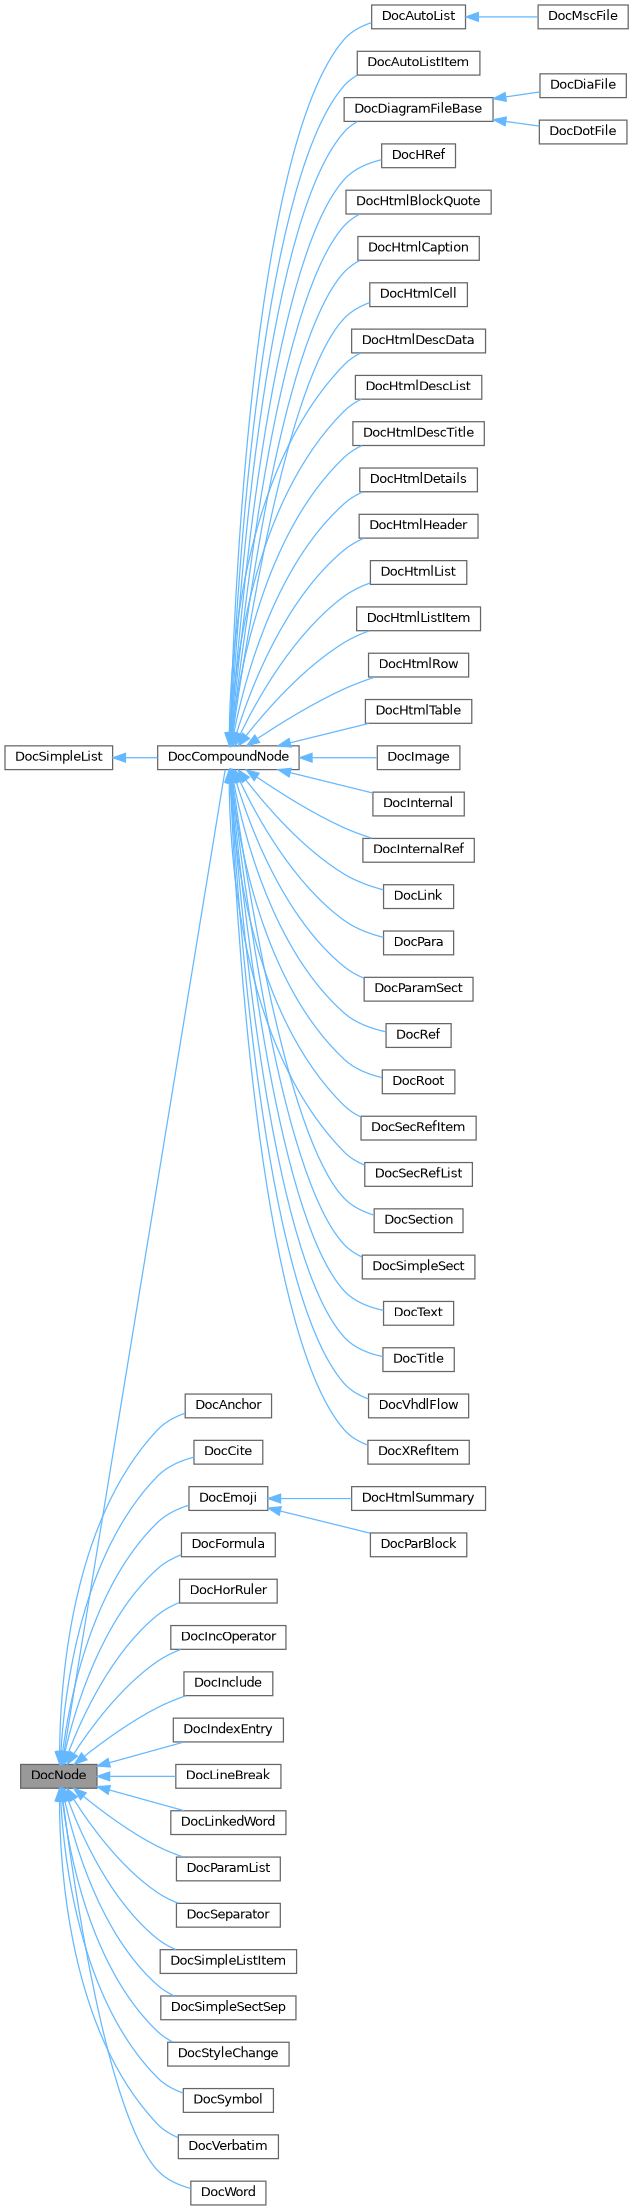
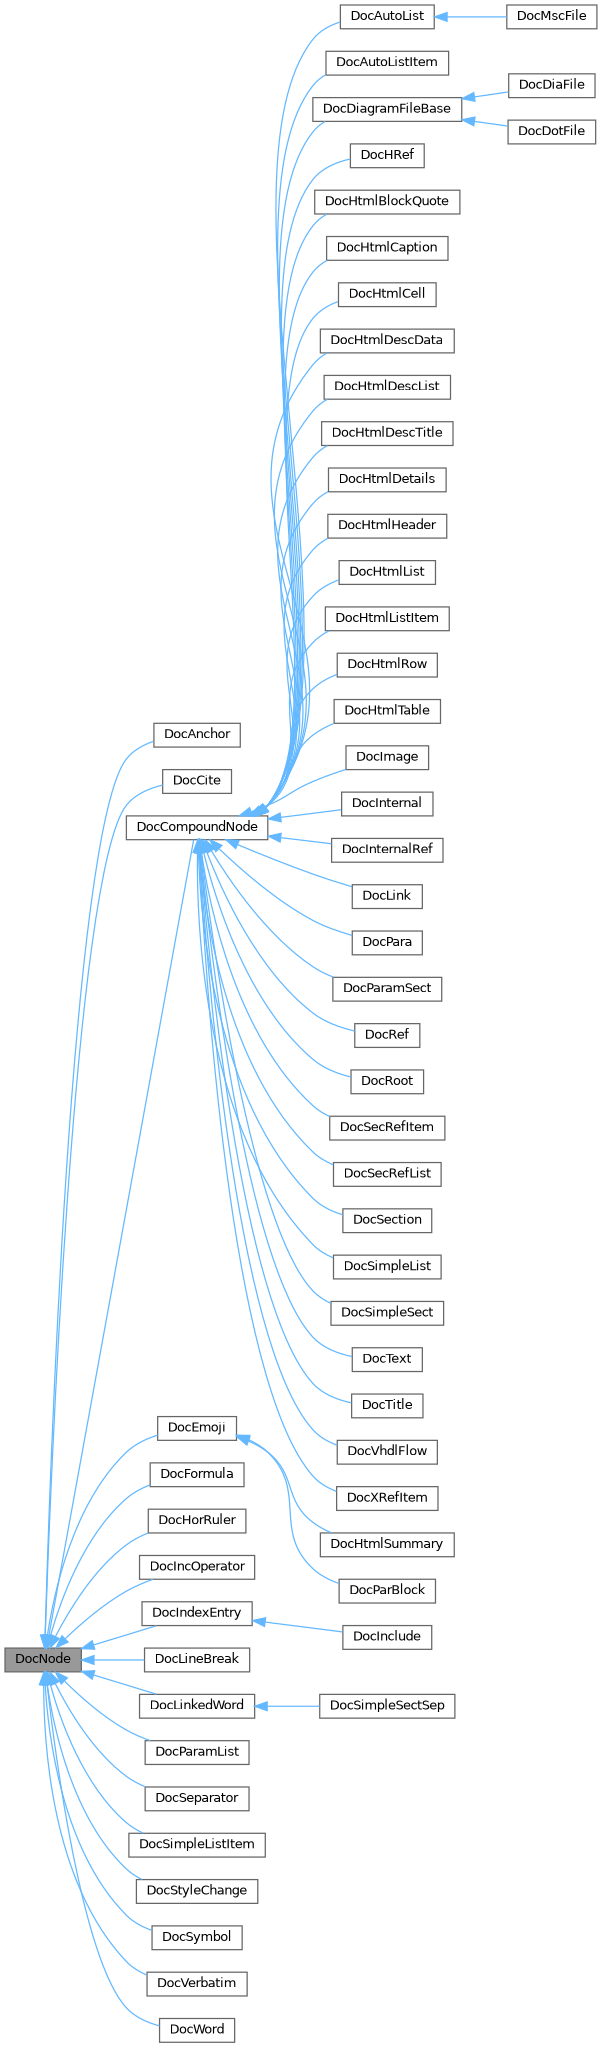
(141, 758) -> (223, 1072)
(133, 1722) -> (304, 1627)
(102, 1909) -> (293, 1706)
